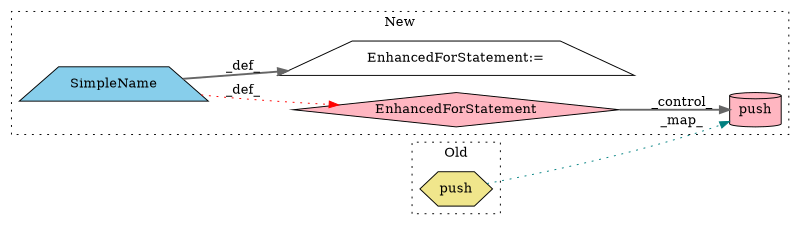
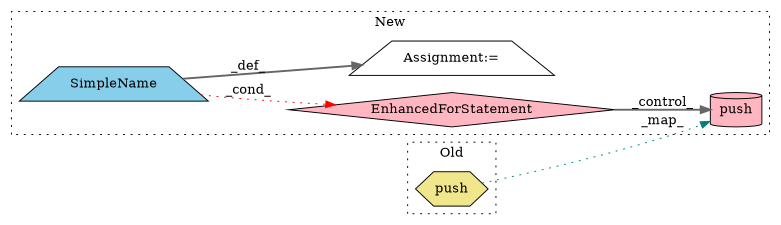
(456, 58) -> (452, 58)
(243, 90) -> (249, 90)
